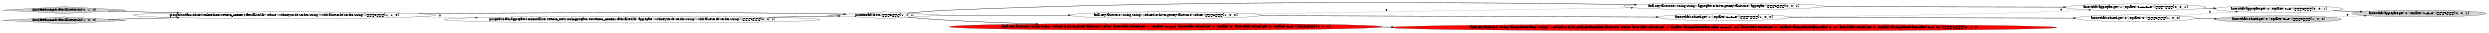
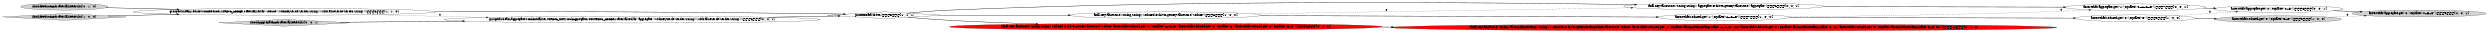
(64, 10) -> (64, 7)
none -> (284, 23)
